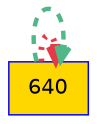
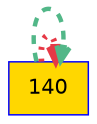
(49, 88) -> (49, 88)
